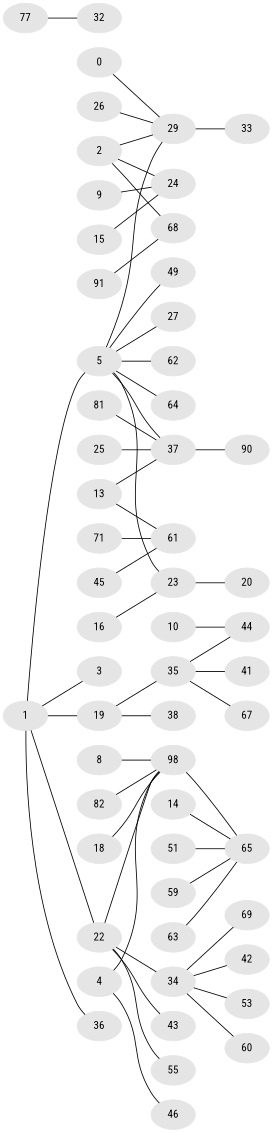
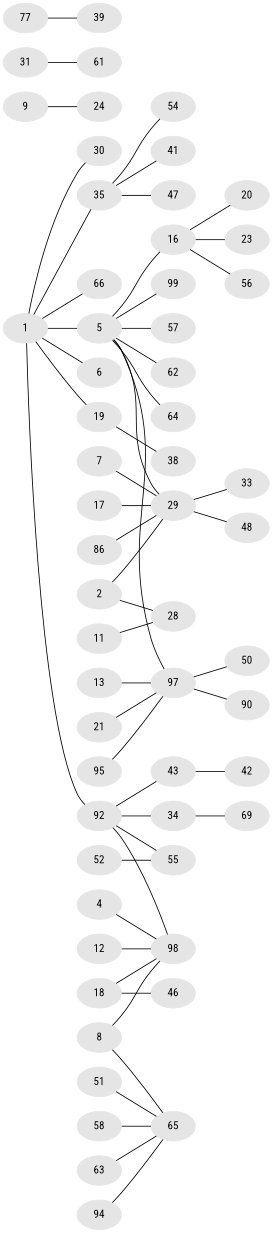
(99, 18) -> (99, 18)
(99, 62) -> (99, 461)
(99, 107) -> (99, 550)
none -> (99, 151)
(136, 167) -> none
(173, 228) -> (173, 616)
(99, 240) -> none
(173, 273) -> (173, 284)
(99, 284) -> (99, 639)
none -> (247, 284)
(173, 317) -> (173, 328)
(99, 405) -> (99, 727)
(99, 450) -> (99, 772)
(173, 450) -> (173, 683)
(137, 462) -> (136, 284)
none -> (99, 506)
(131, 513) -> none
none -> (247, 528)
(99, 538) -> (25, 62)
(99, 583) -> none
(210, 583) -> (210, 218)
(173, 627) -> none
(247, 627) -> (173, 107)
none -> (247, 661)
(99, 671) -> (99, 373)
(136, 694) -> (62, 262)
(247, 716) -> (173, 195)
(212, 803) -> (139, 1081)
(99, 804) -> (99, 949)
(173, 804) -> (99, 1215)
none -> (99, 860)
(173, 893) -> (99, 1126)
(99, 937) -> (99, 816)
(210, 971) -> (210, 772)
(247, 1004) -> none
(99, 1026) -> (99, 284)
(136, 1048) -> (131, 993)
(247, 1048) -> none
